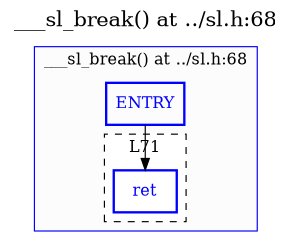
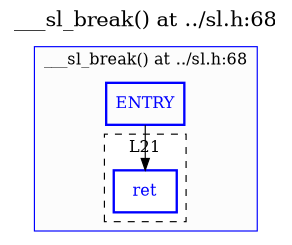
(145, 148) -> (145, 148)
